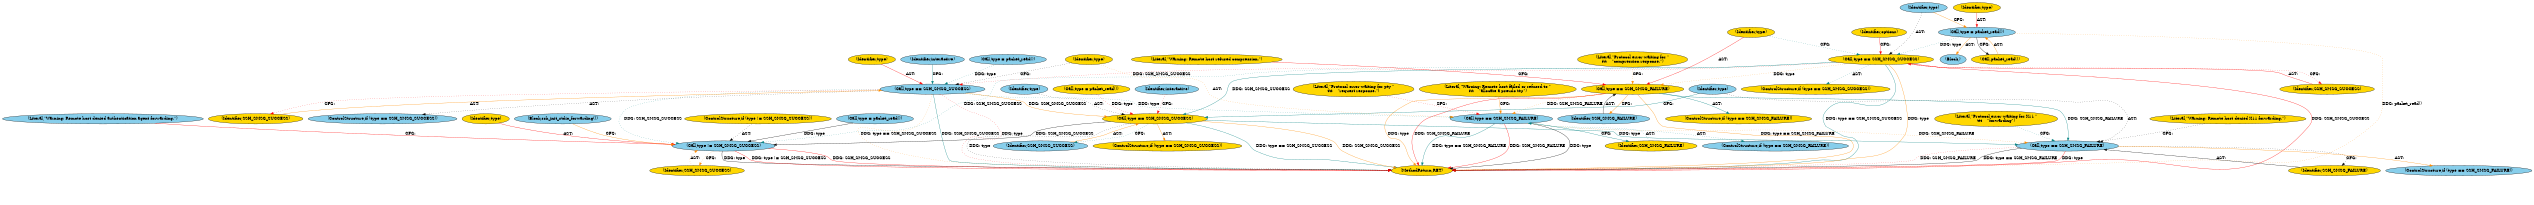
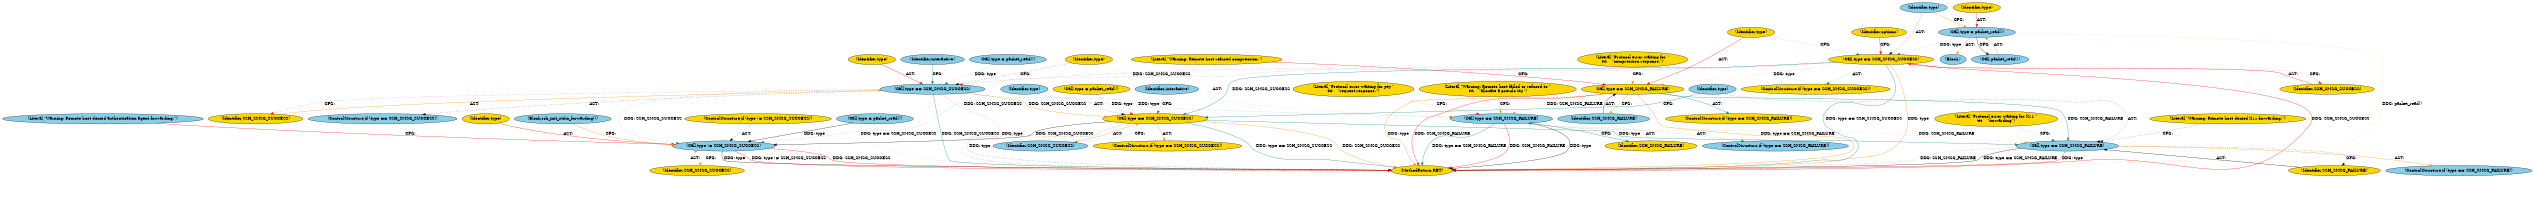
(2000, 59) -> (2000, 59)
